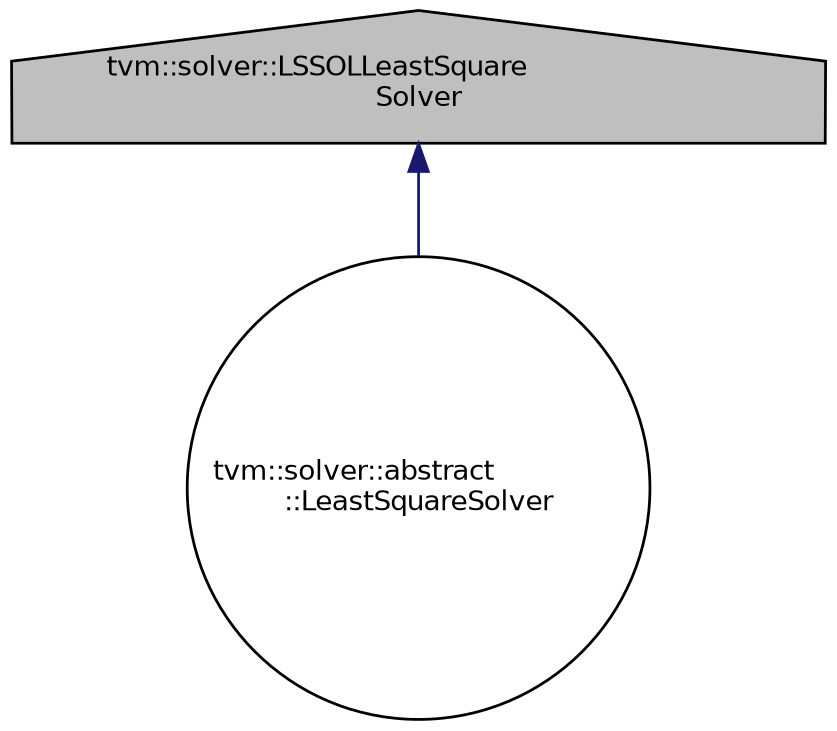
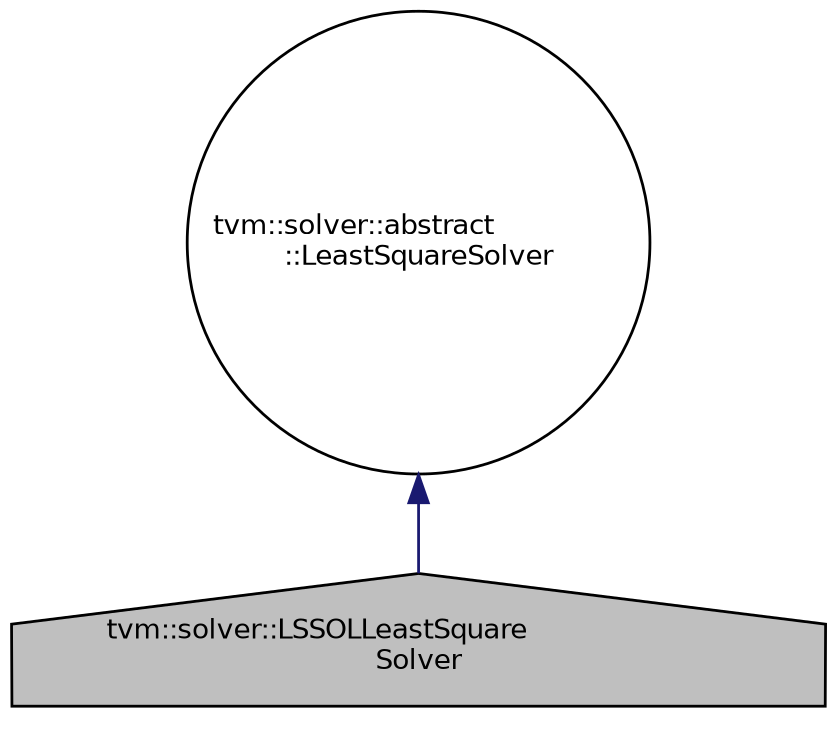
(419, 214) -> (419, 538)
